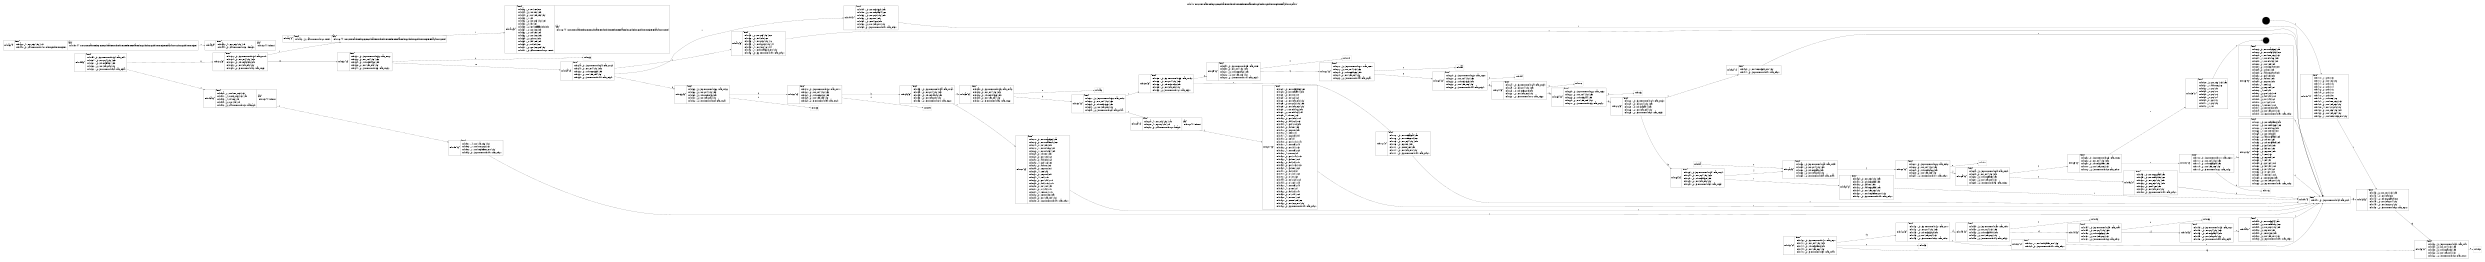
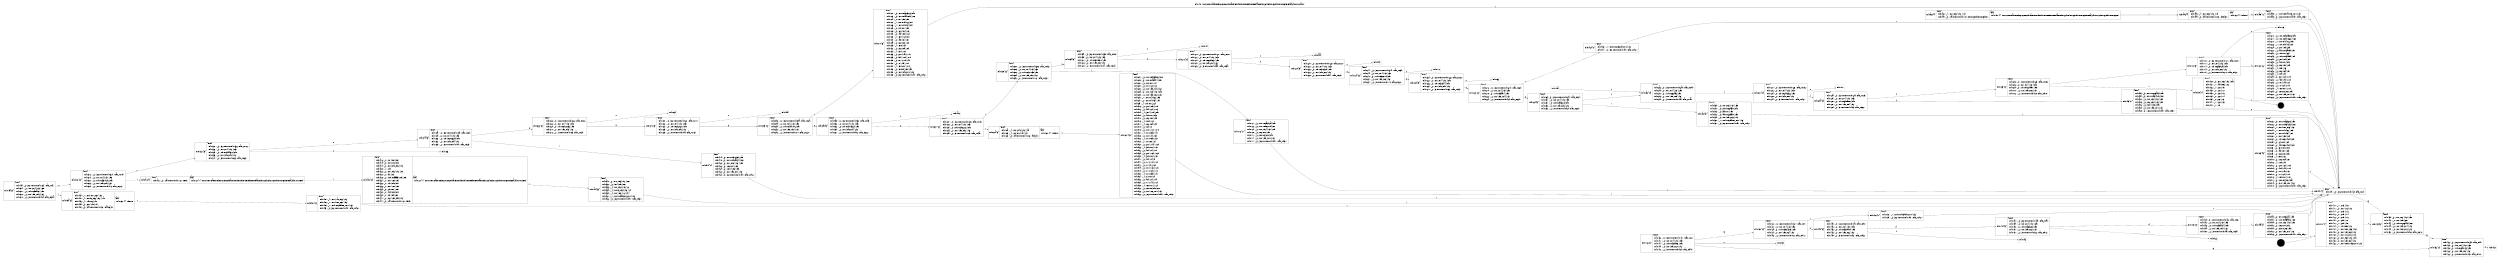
none -> (2281, 15)
(673, 61) -> (558, 186)
